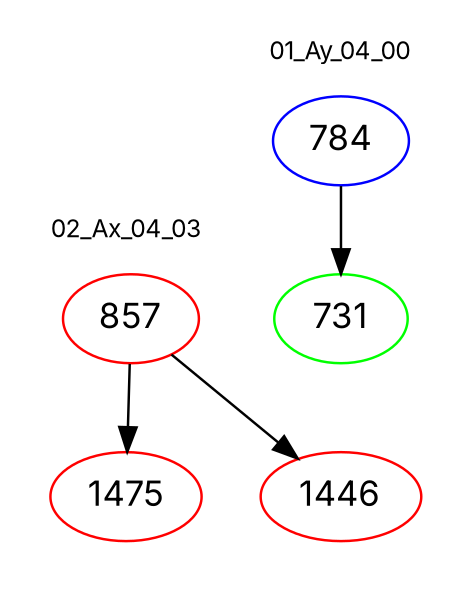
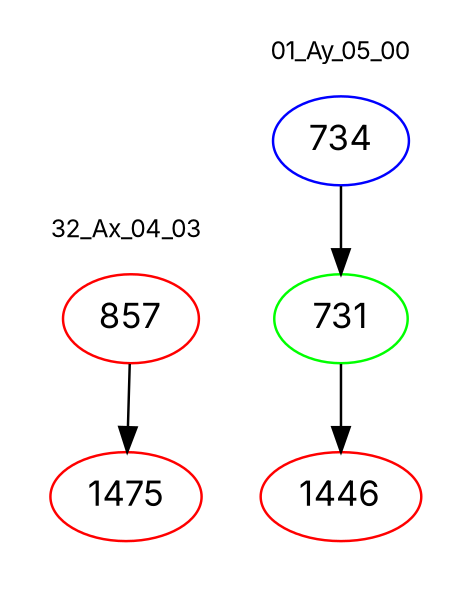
(341, 53) -> (341, 53)
(341, 141) -> (341, 141)
(126, 231) -> (126, 231)
(206, 383) -> (341, 396)
